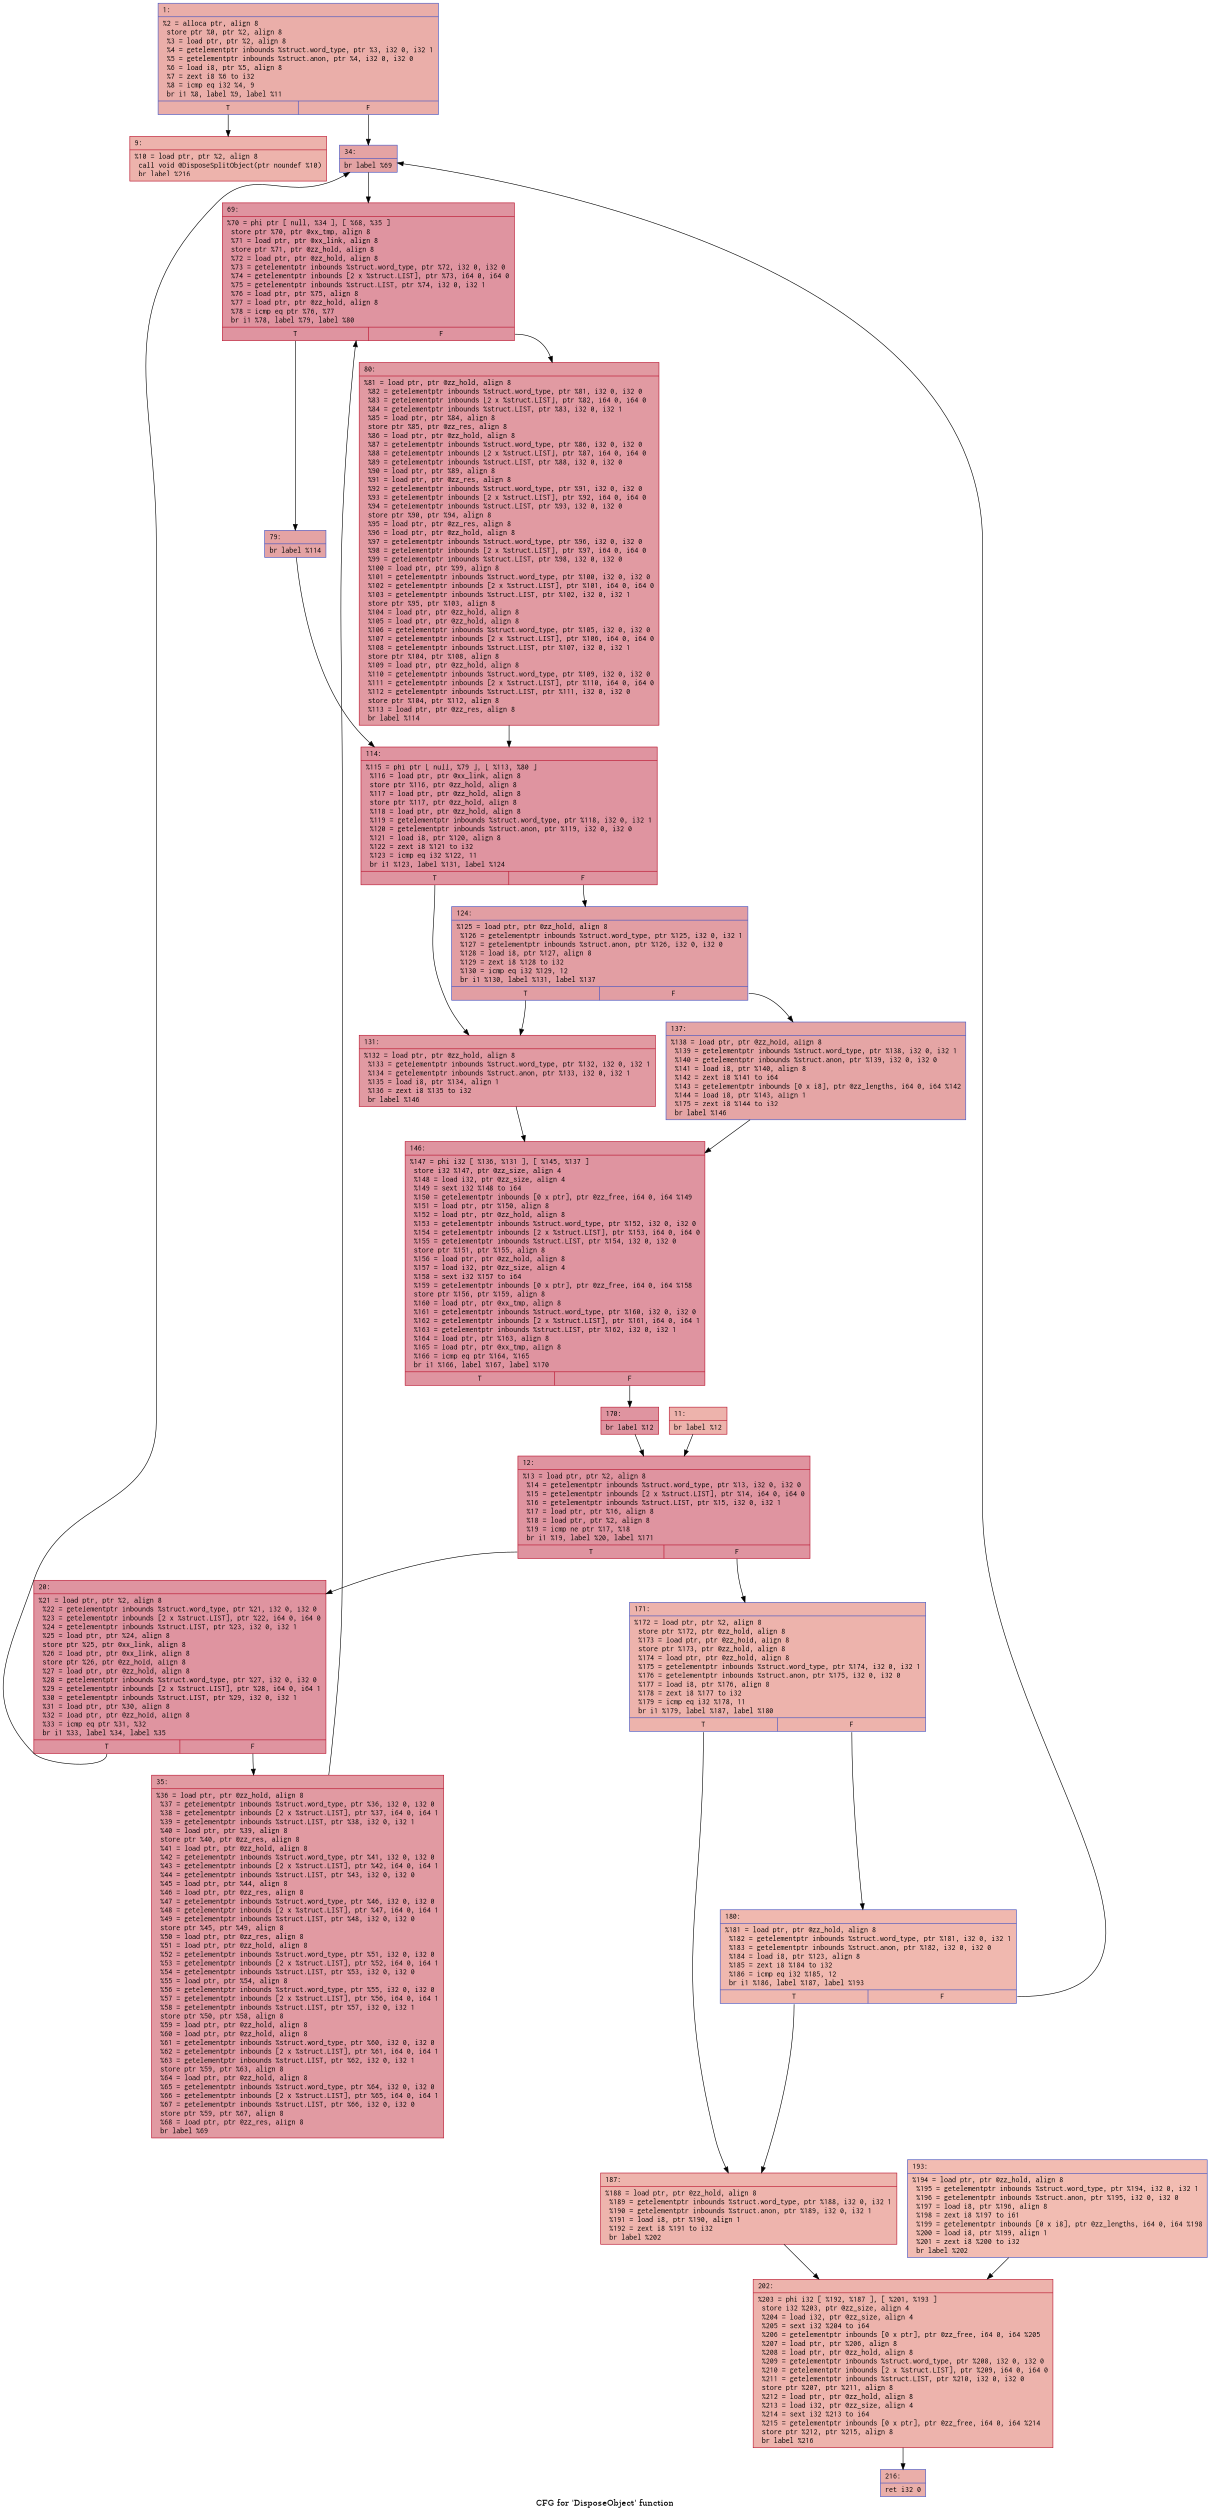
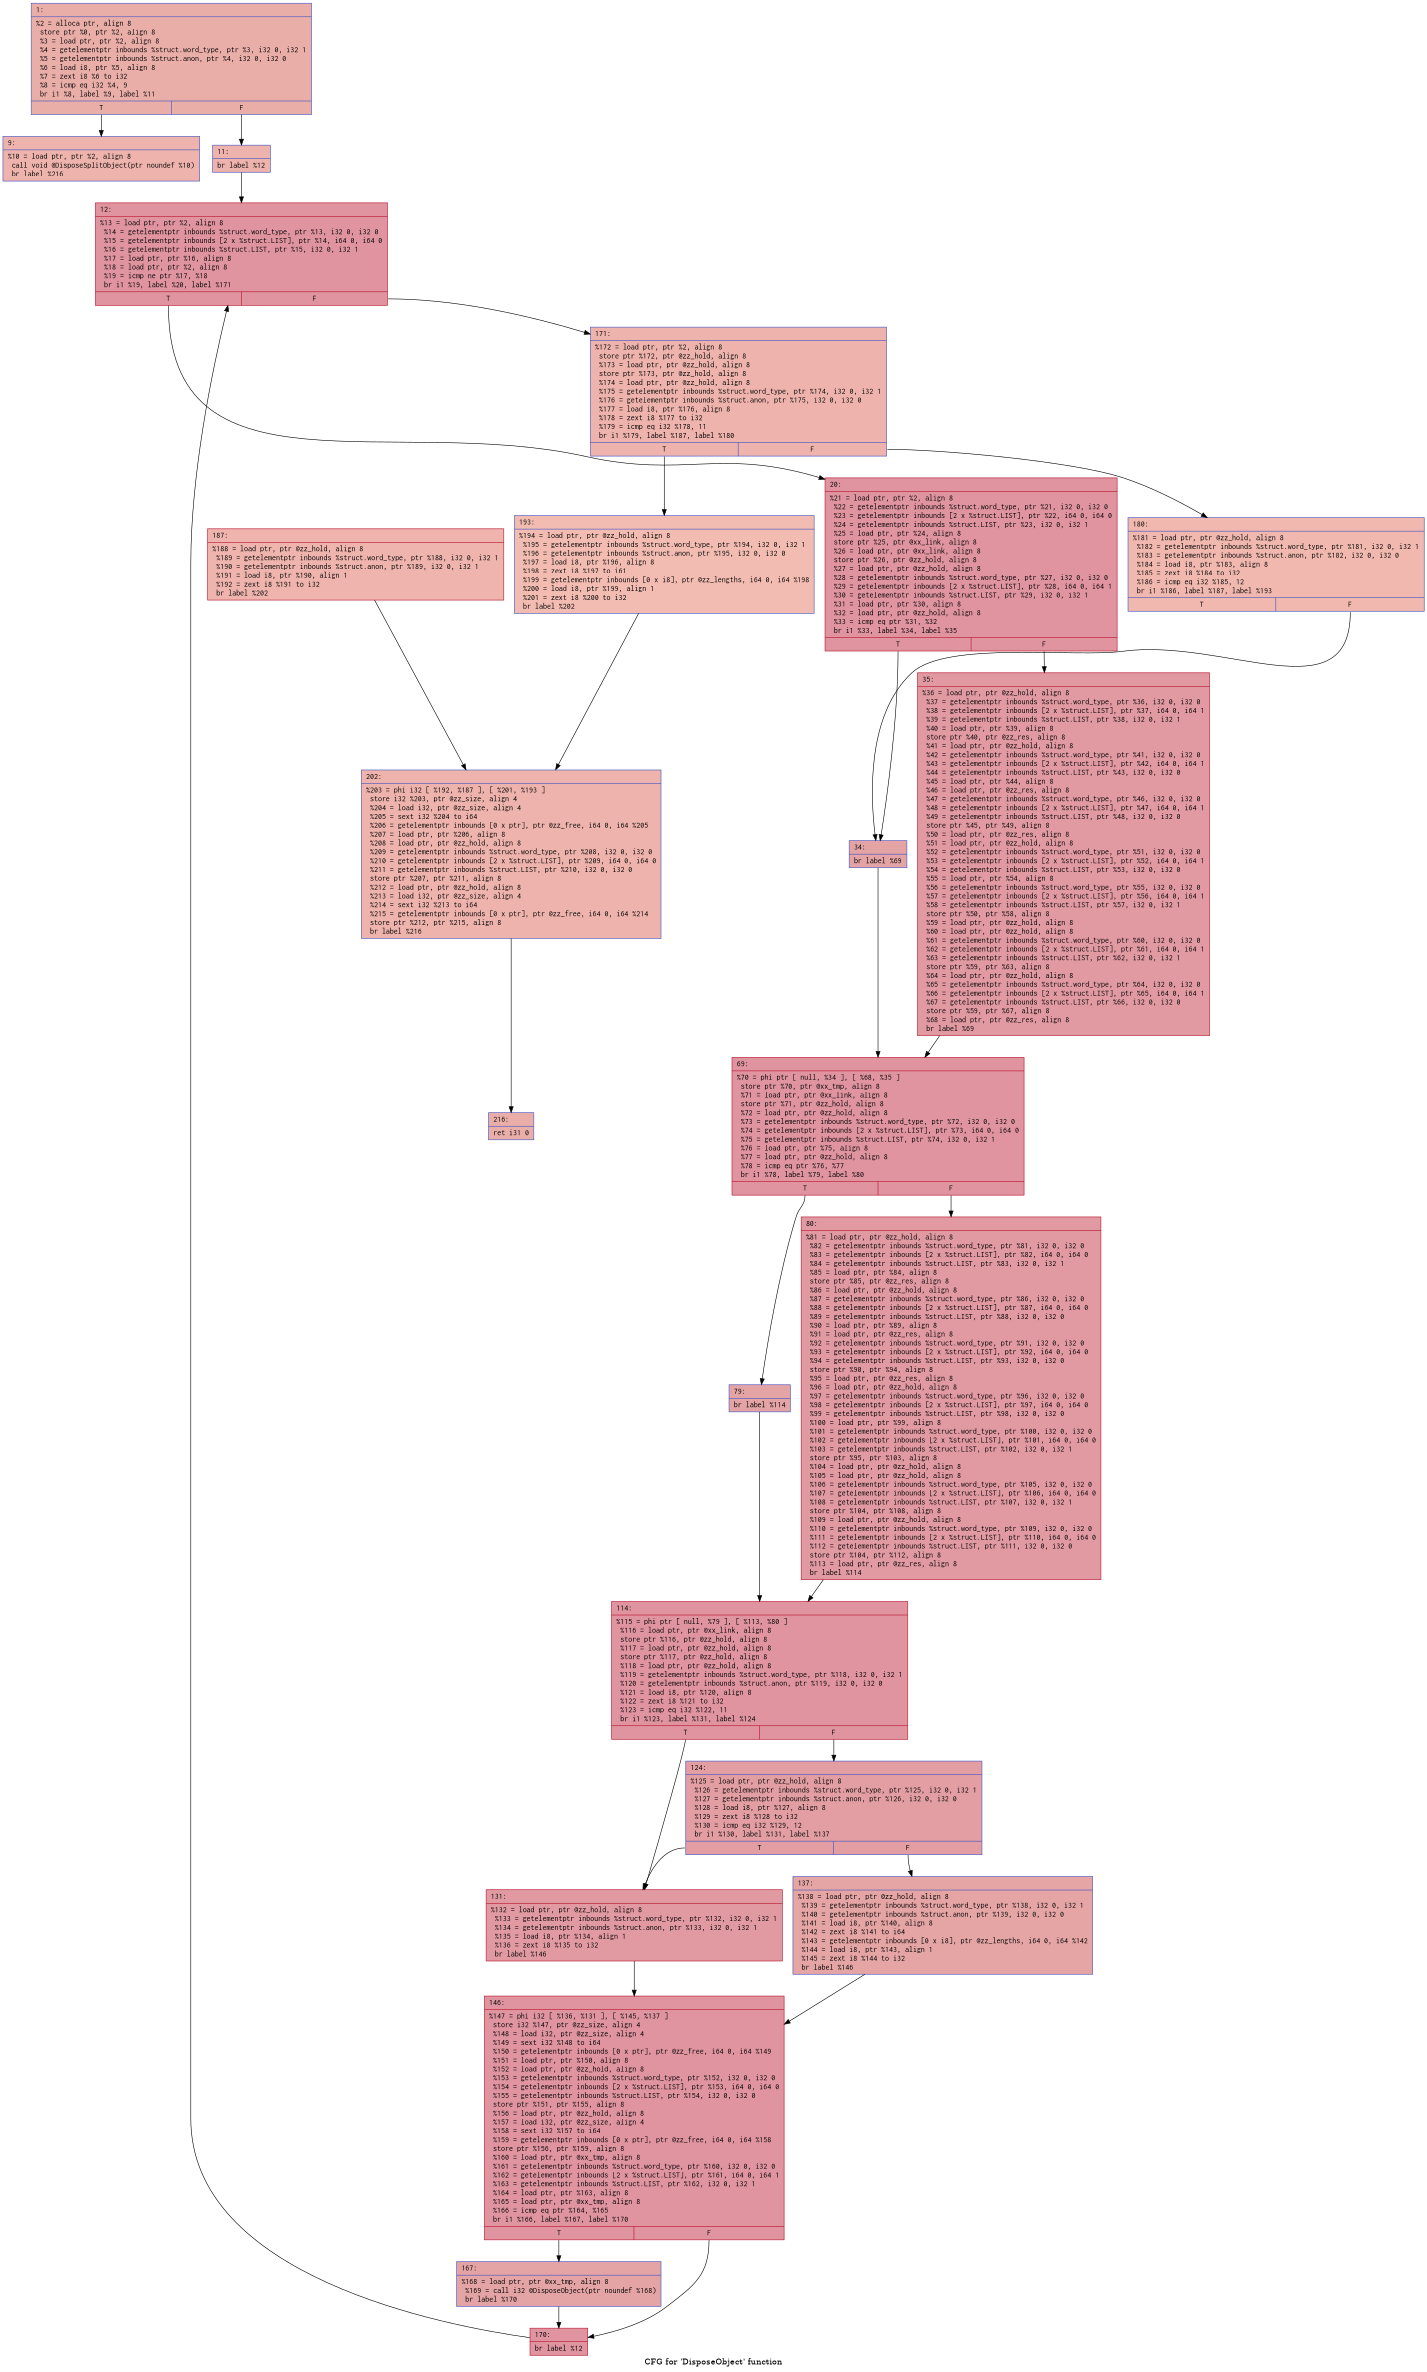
(368, 127) -> (241, 127)
(228, 159) -> (101, 159)
(725, 1104) -> (852, 1958)
(698, 1421) -> (241, 159)
(693, 1952) -> (664, 483)
(793, 1956) -> (1200, 564)
(785, 2087) -> none
none -> (559, 2284)
(903, 2364) -> (511, 854)
(903, 2490) -> (511, 1133)
